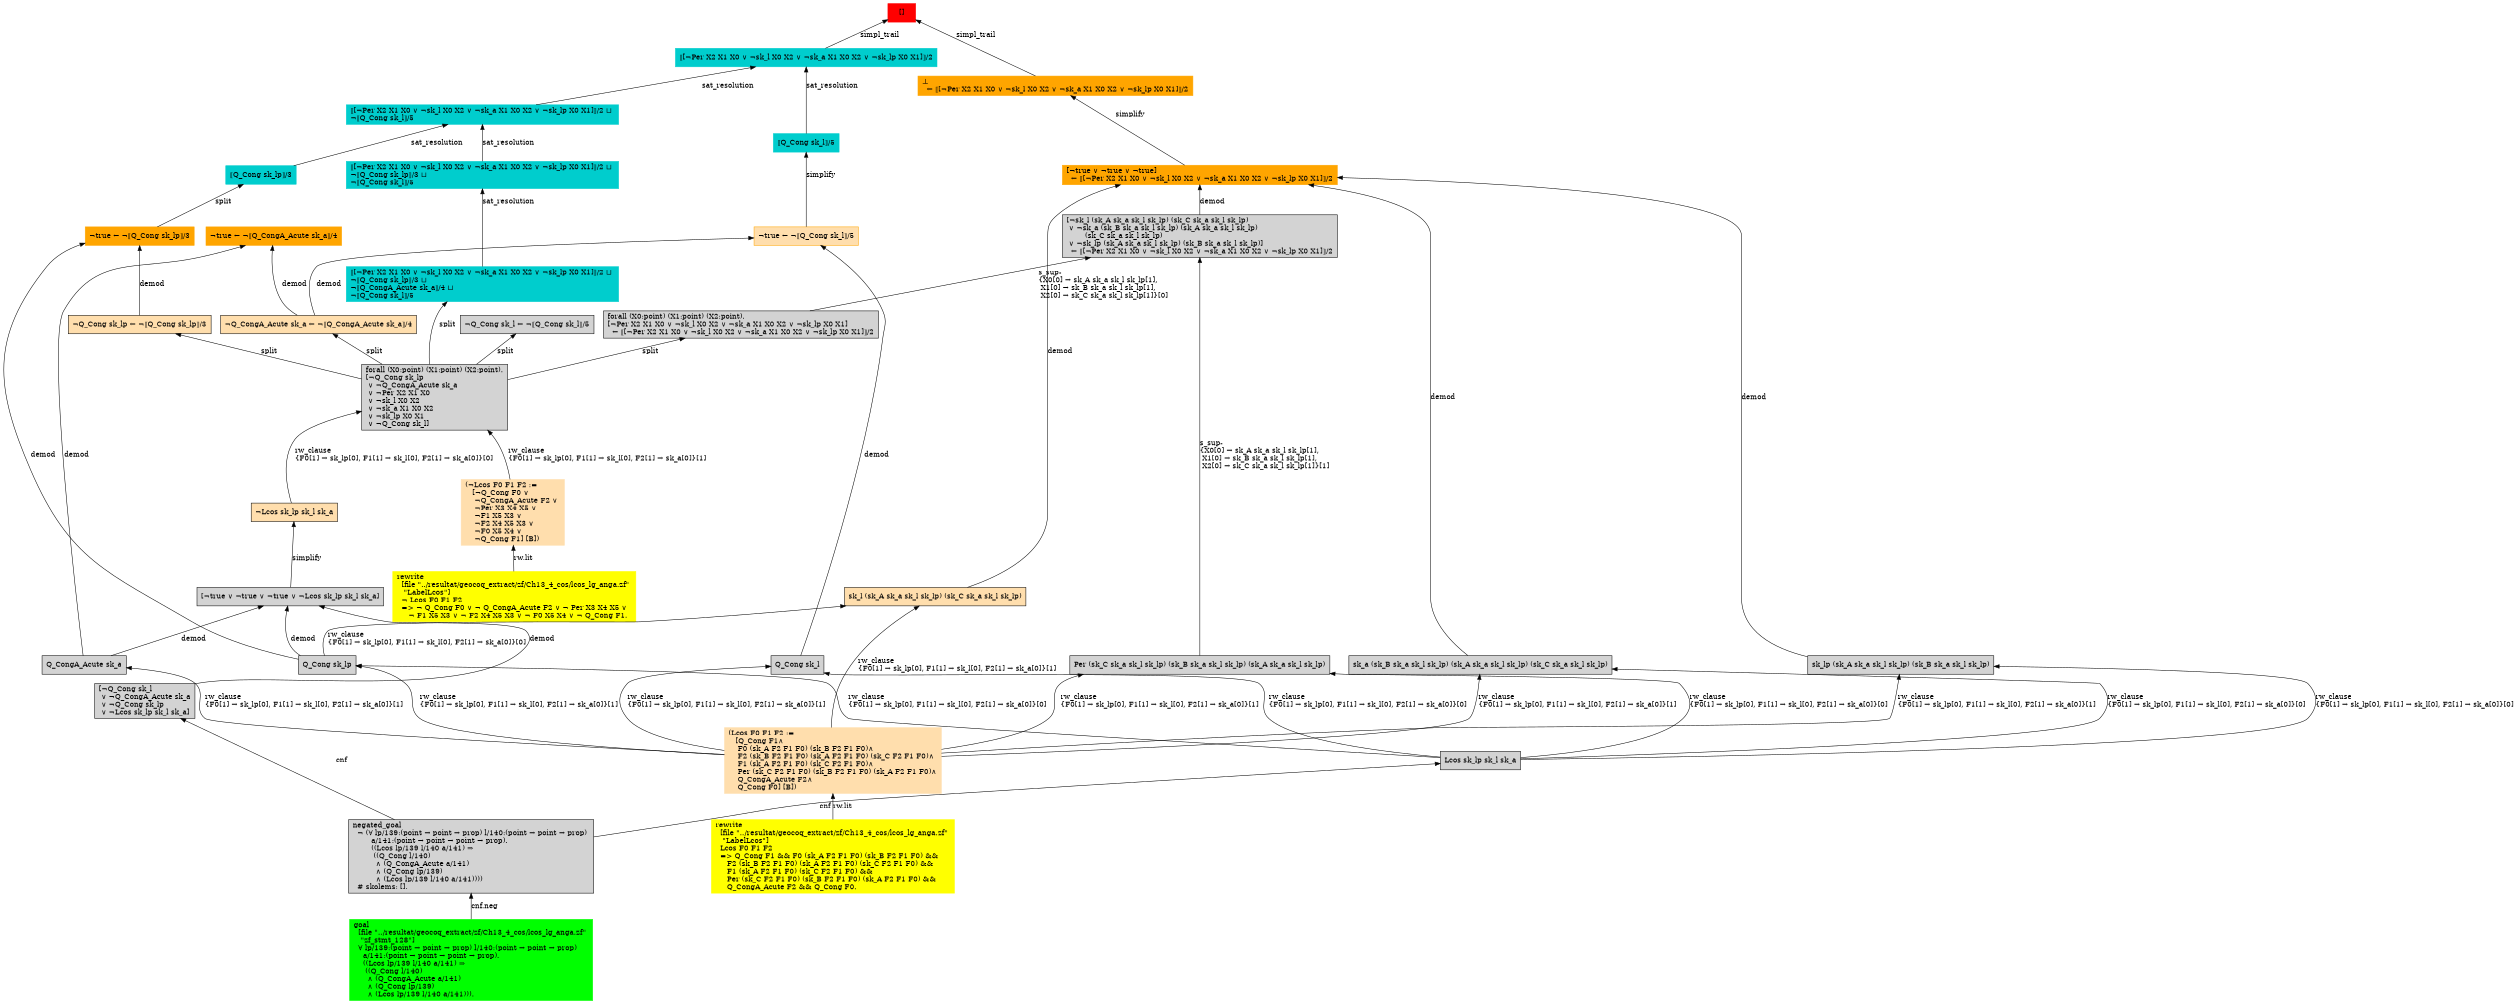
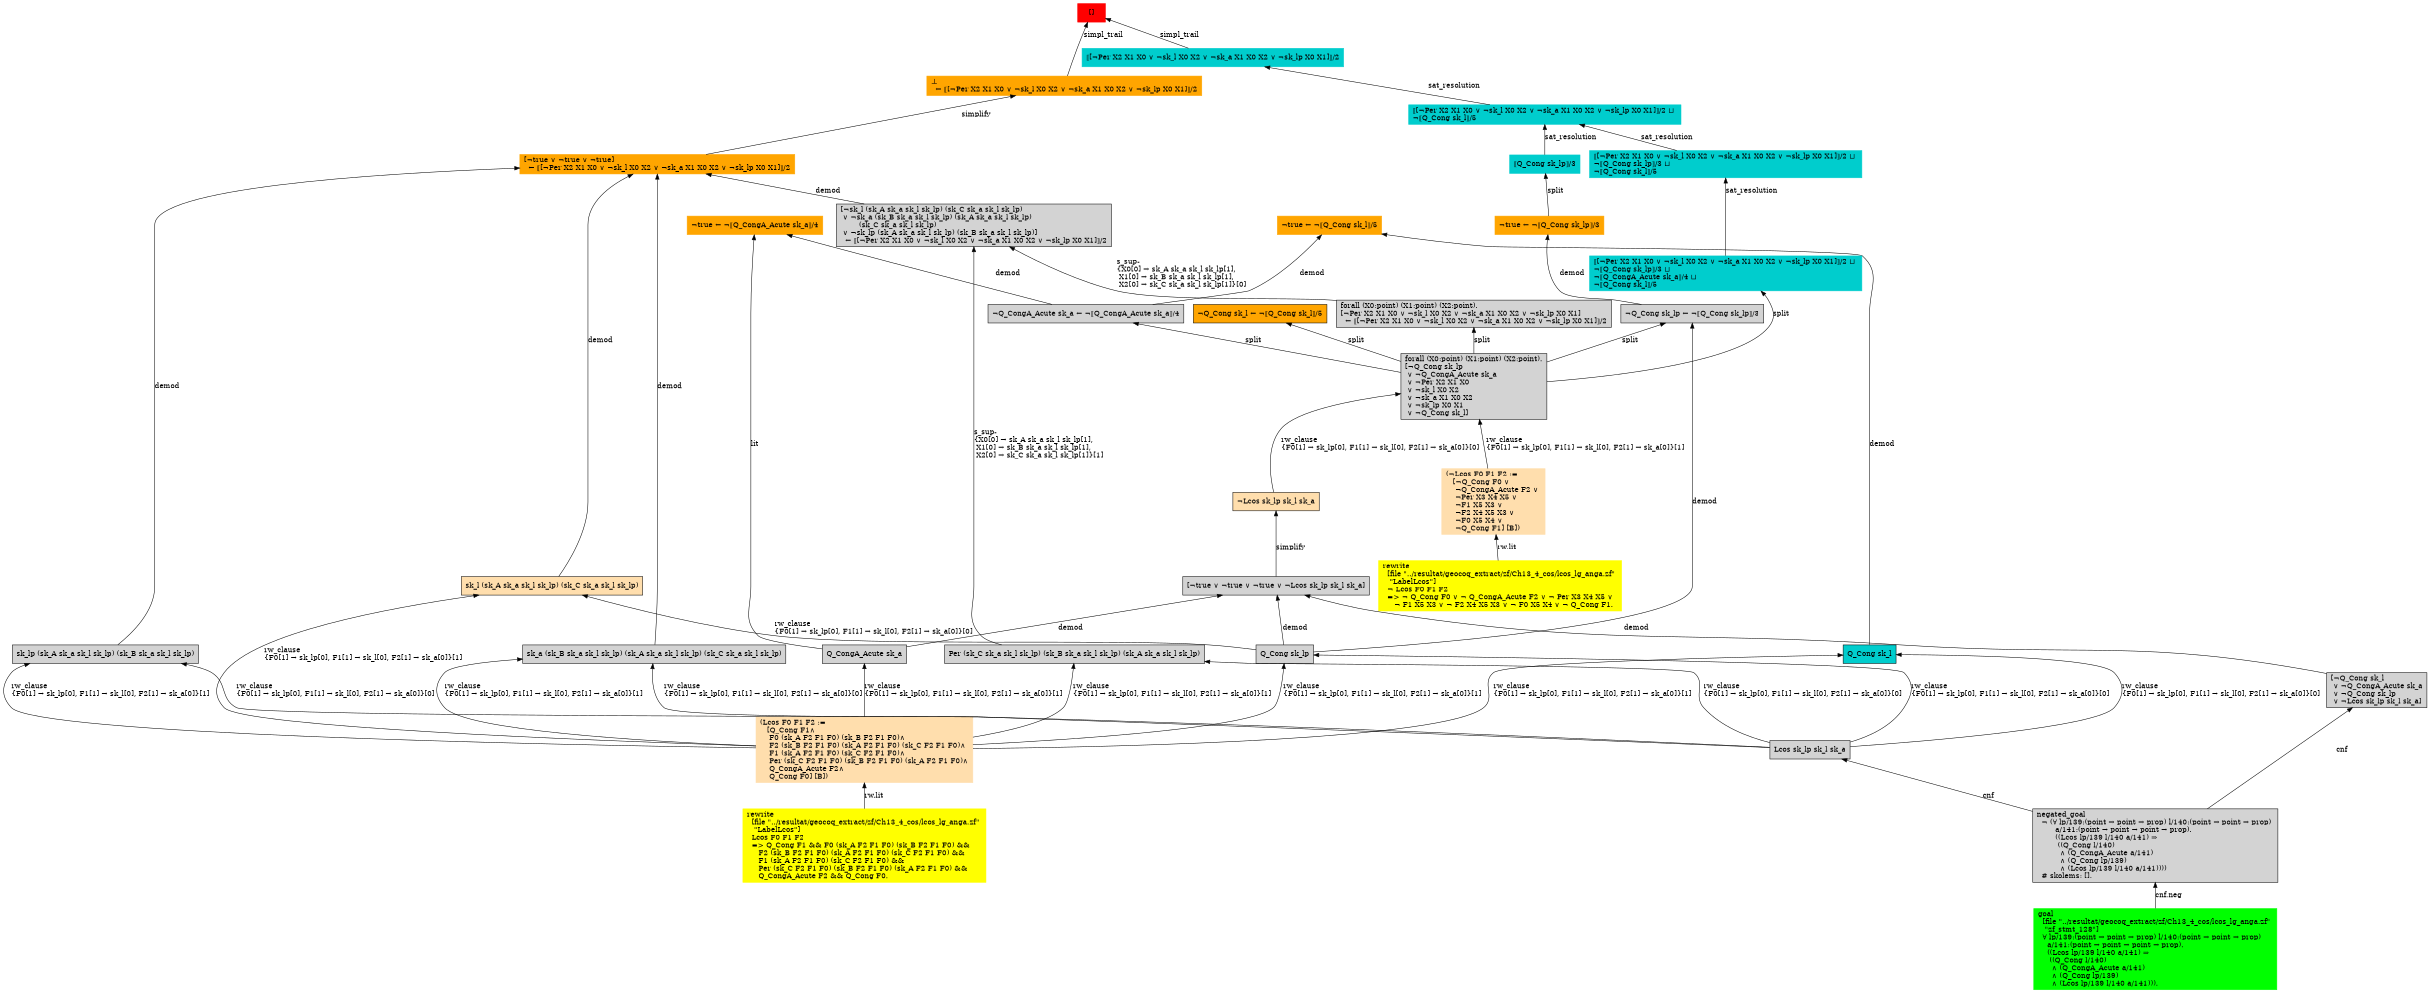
(806, 143) -> none
(806, 236) -> (1329, 225)
(140, 325) -> (1692, 314)
(319, 325) -> (1086, 314)
(527, 325) -> (1260, 314)
(77, 455) -> (755, 444)
(49, 507) -> (1635, 614)
(797, 665) -> (1870, 654)
